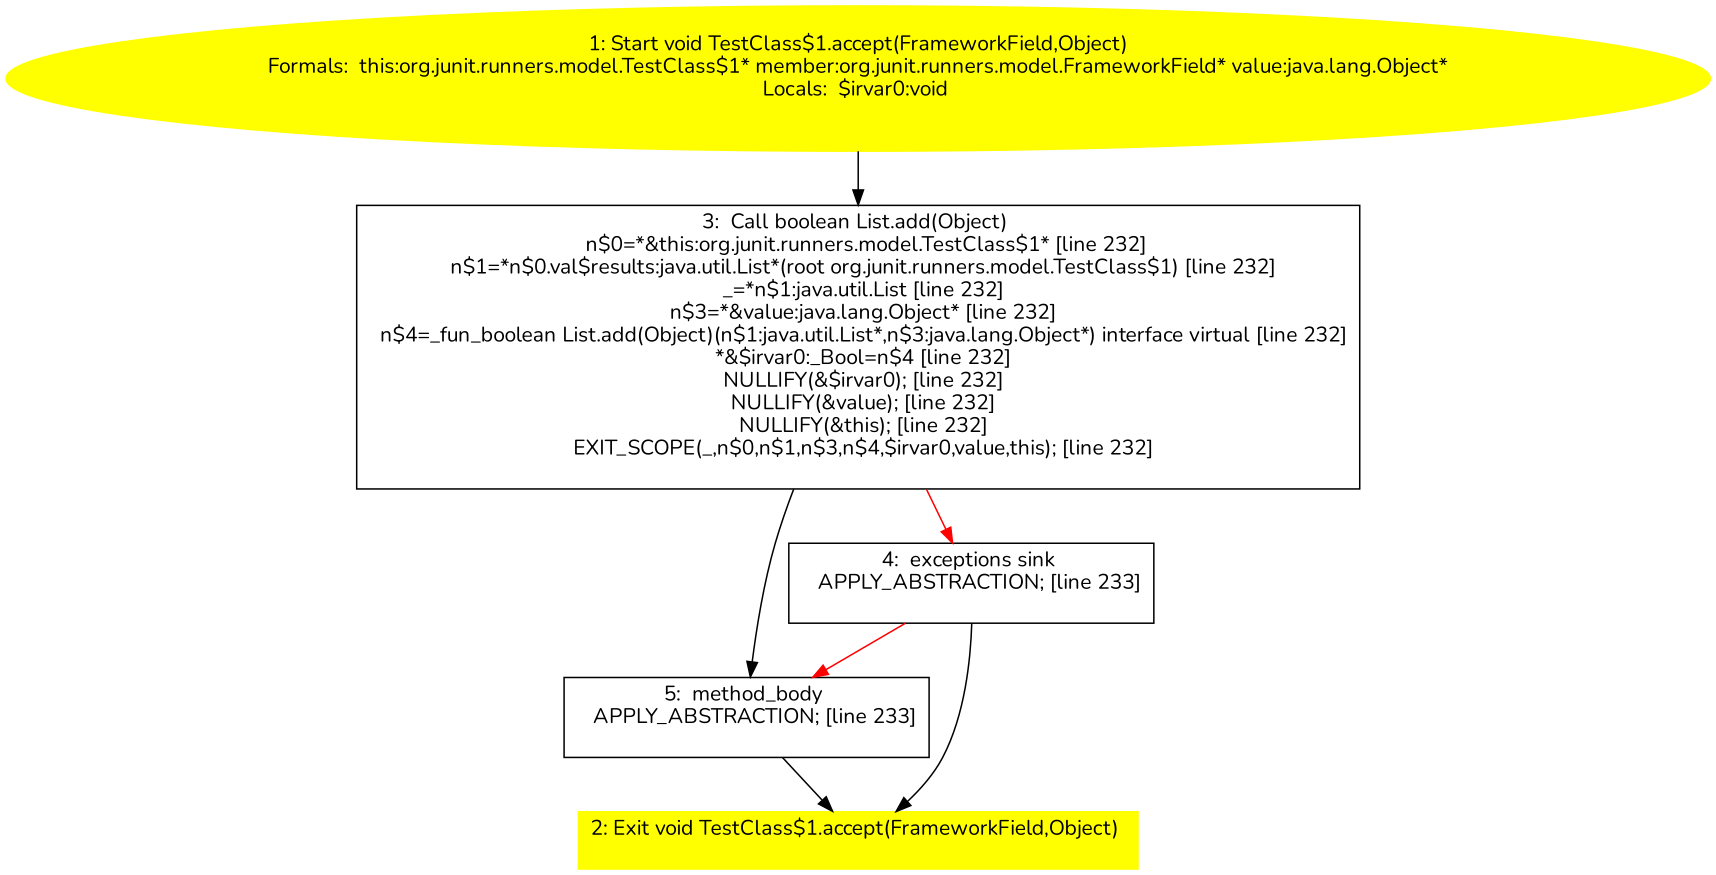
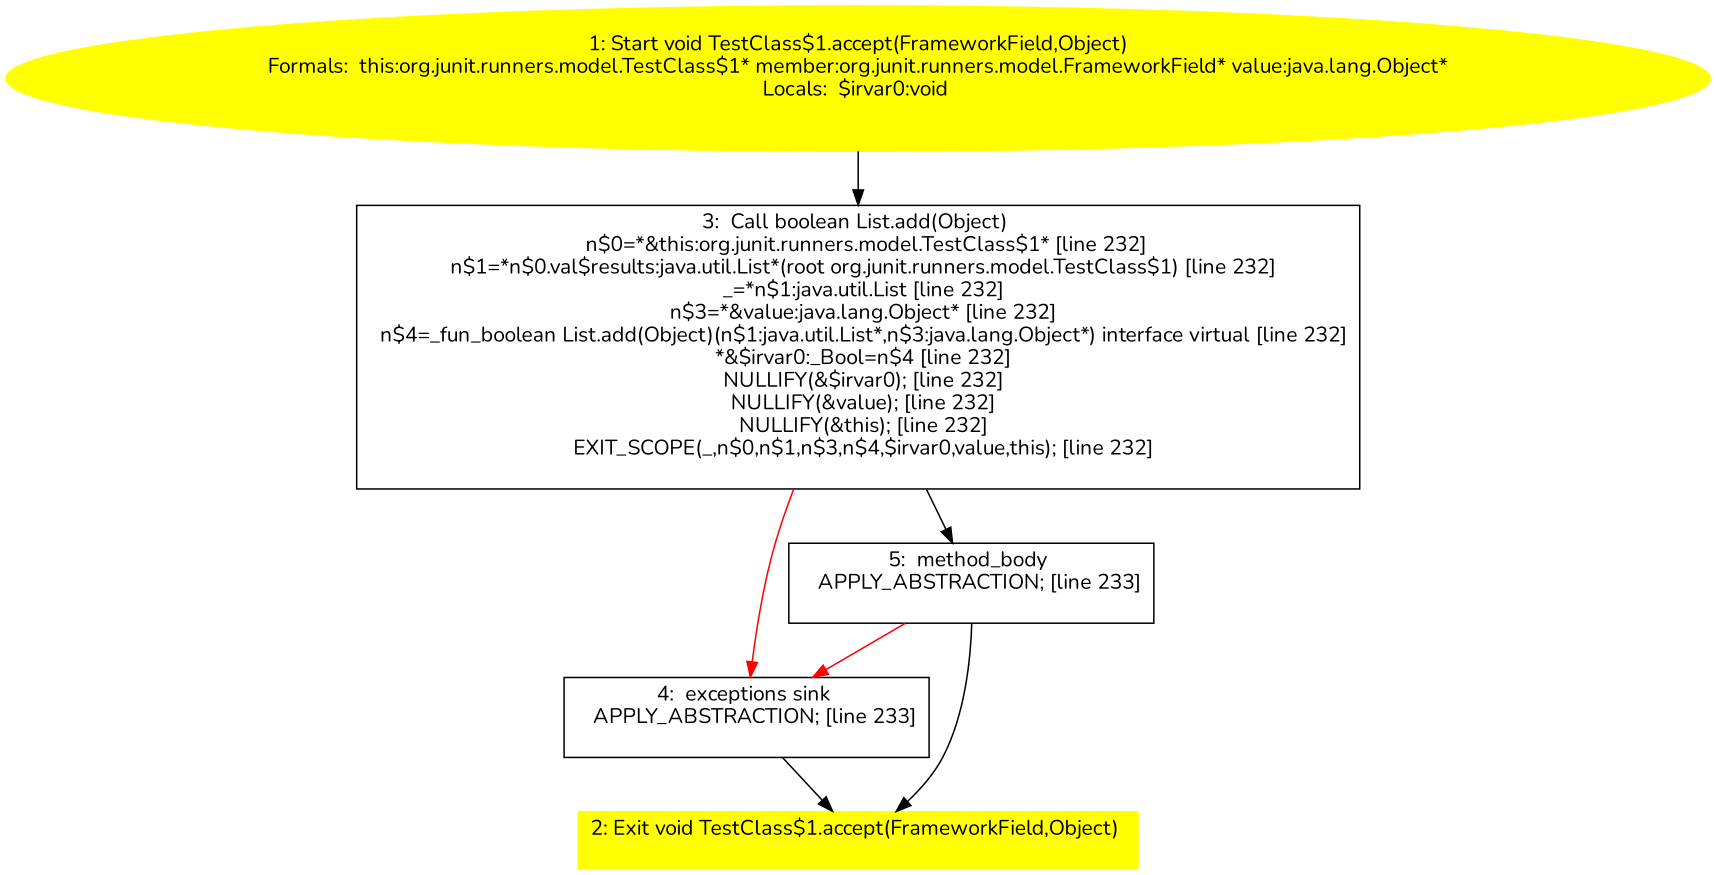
(866, 647) -> (866, 647)
